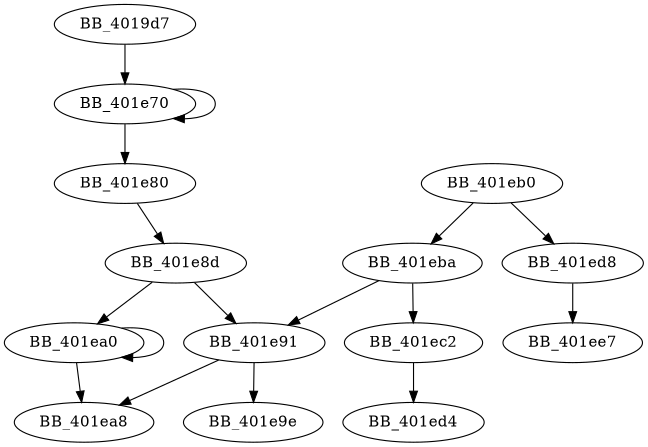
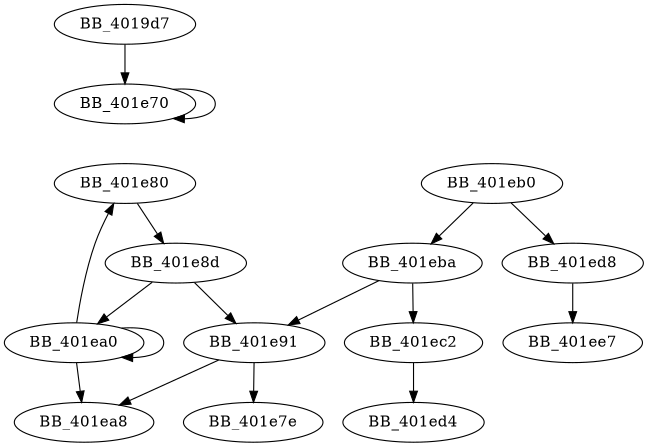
(125, 138) -> (88, 267)
(253, 422) -> (253, 422)
